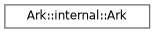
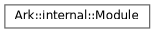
(77, 16) -> (77, 16)
